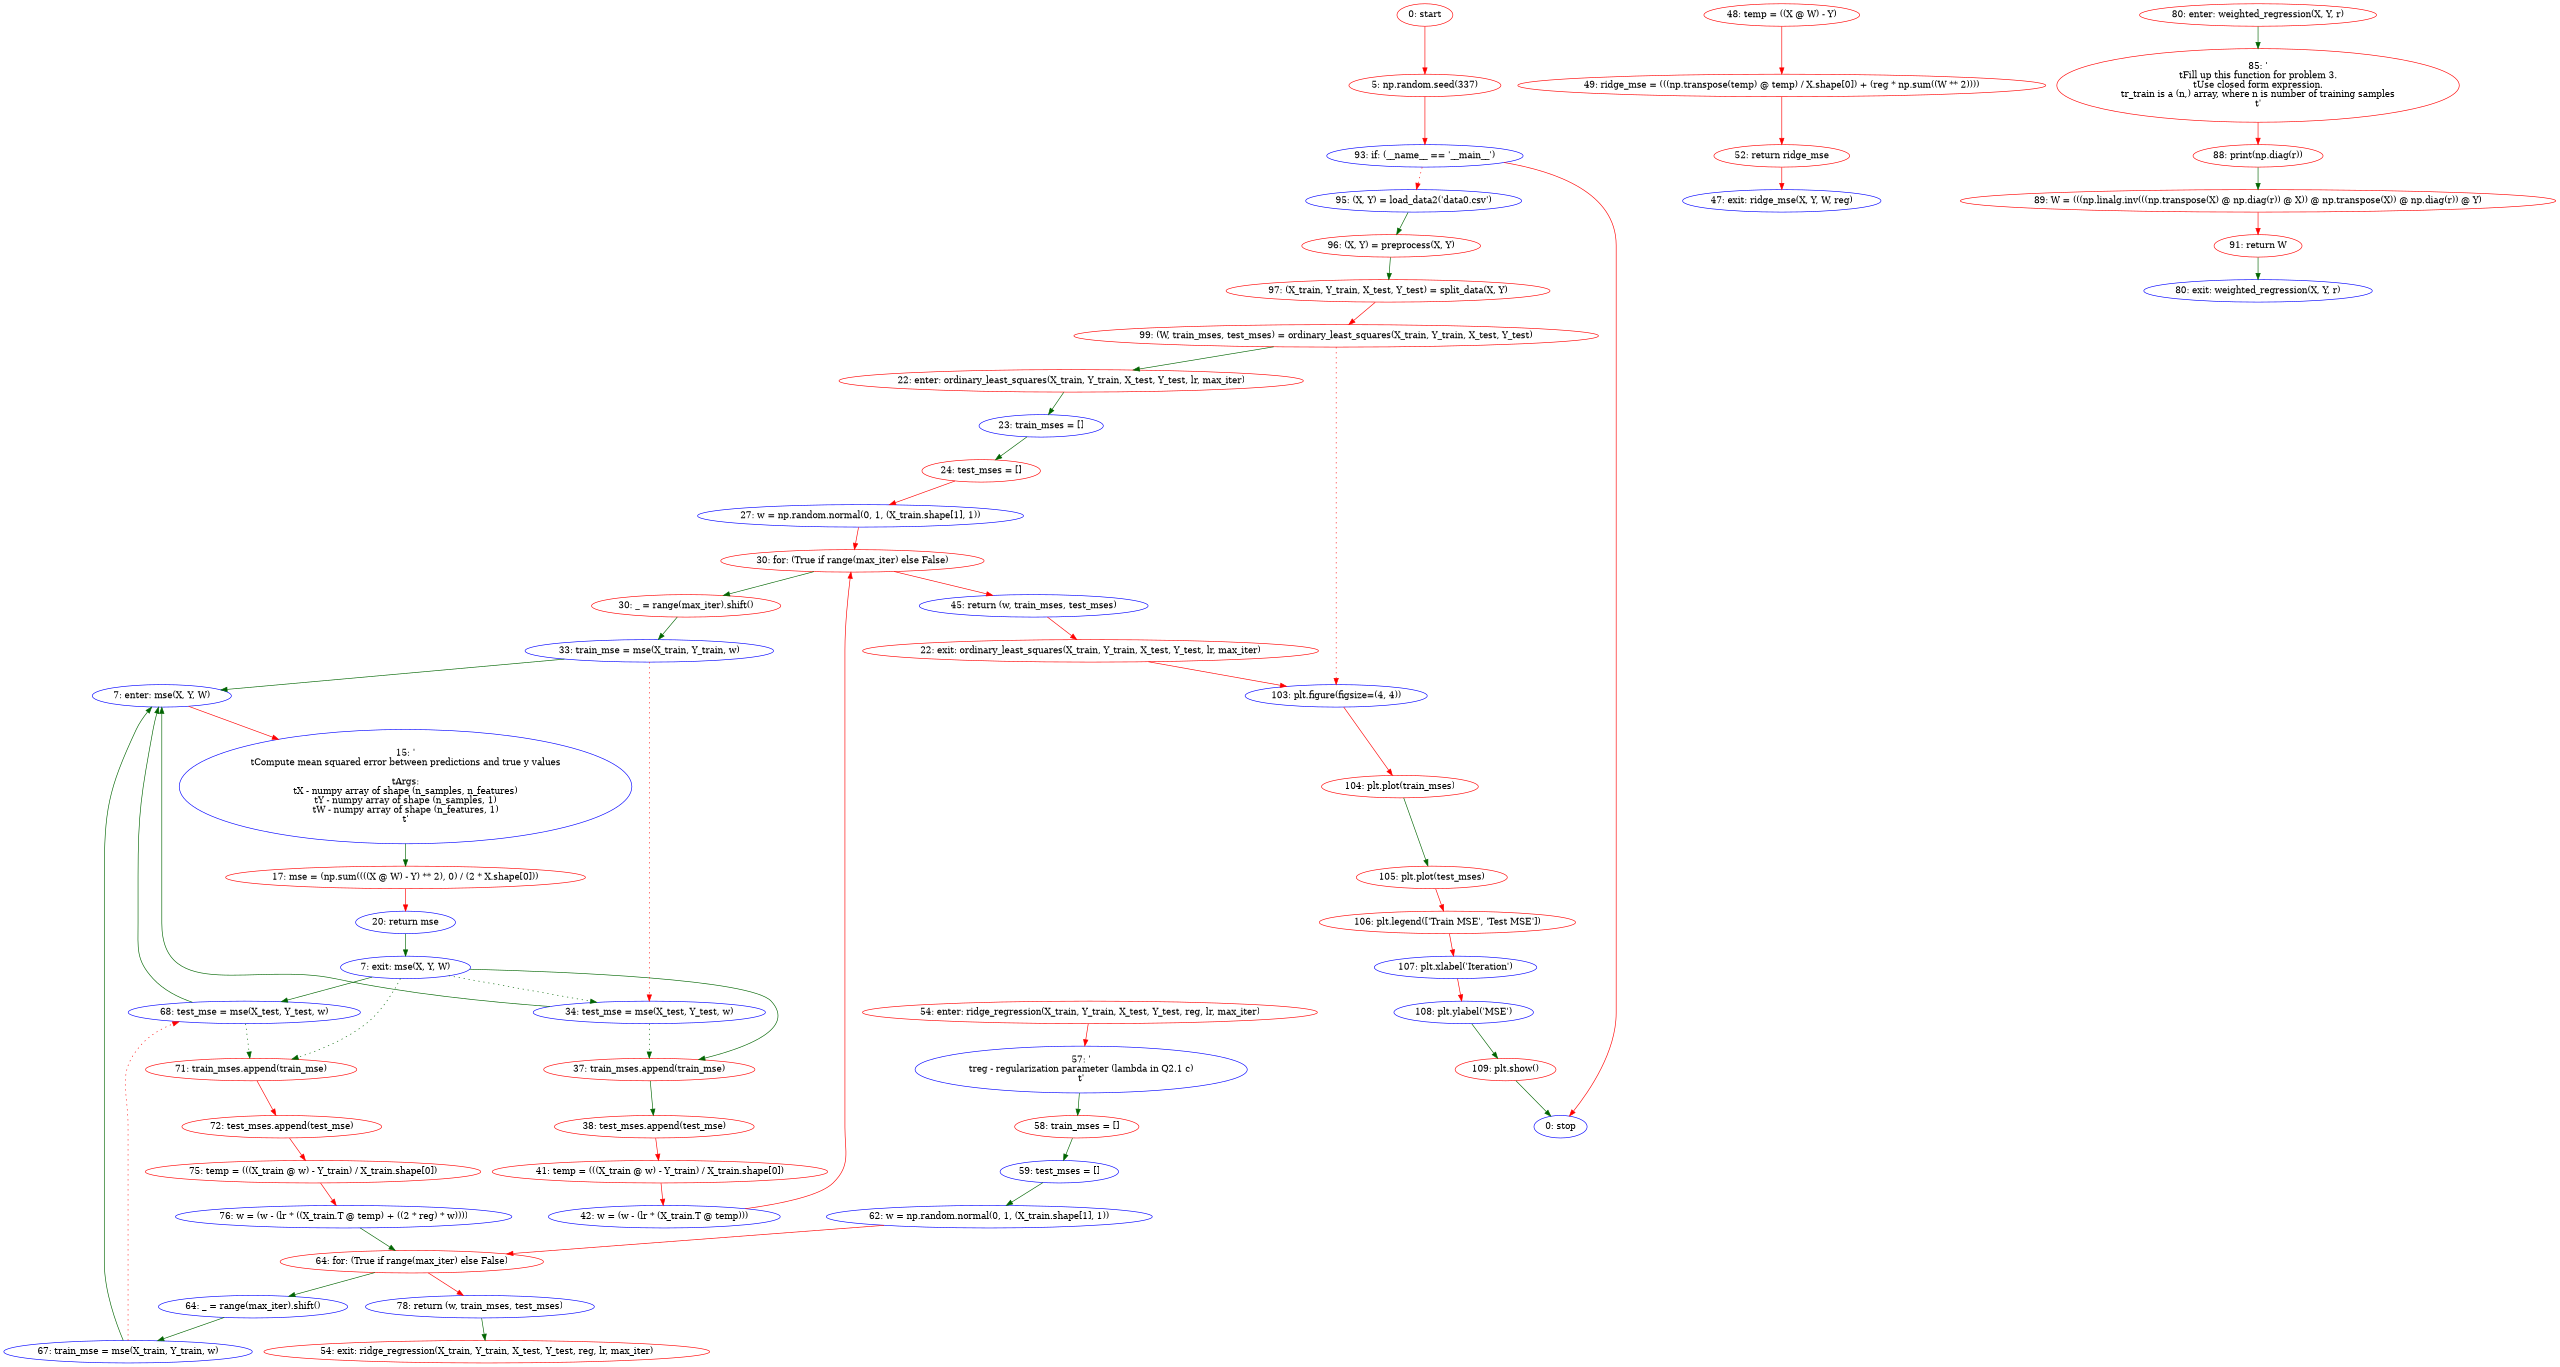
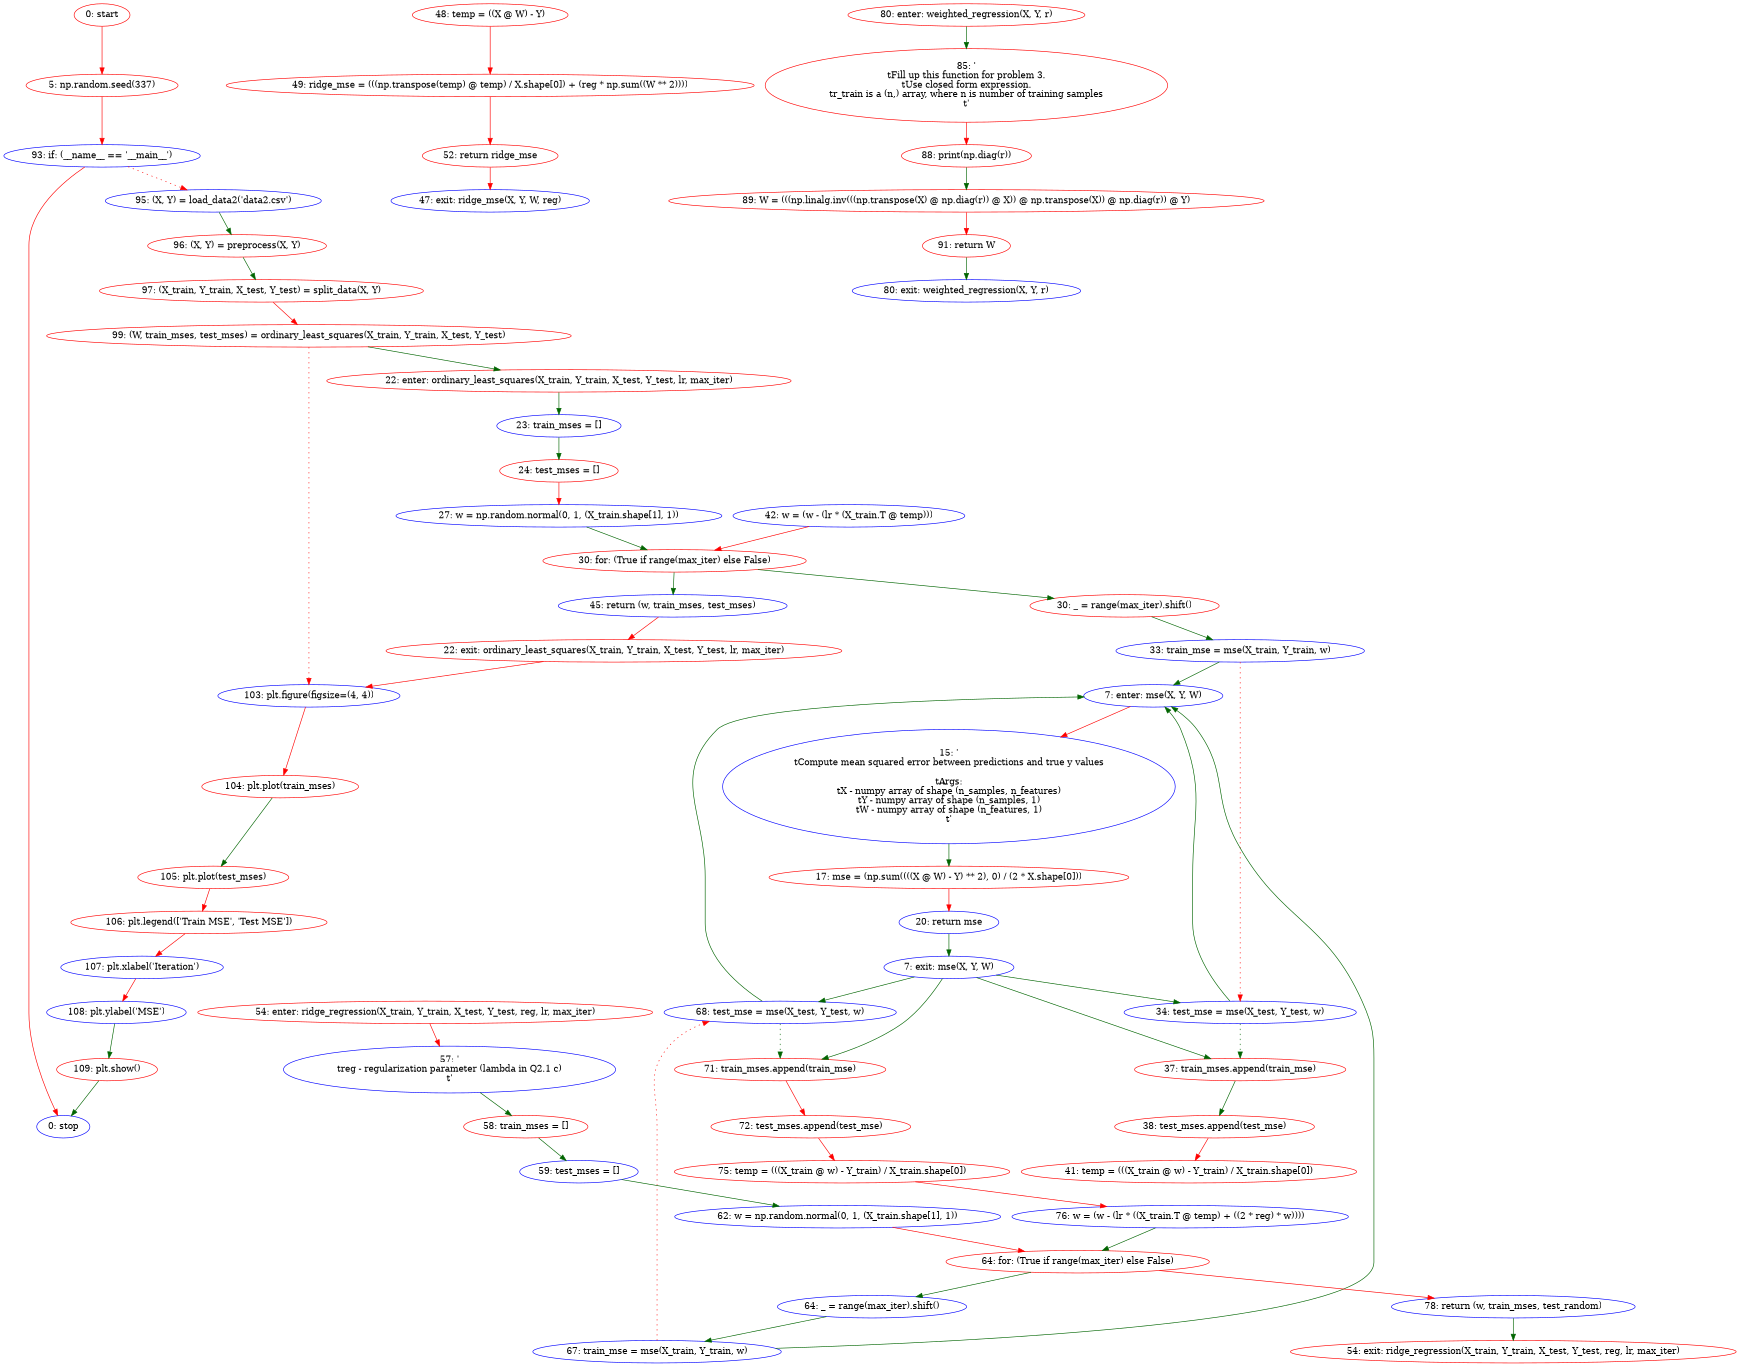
(1414, 201) -> (213, 201)
(857, 535) -> (614, 537)
(940, 583) -> (674, 580)
(520, 988) -> (1085, 988)
(358, 1029) -> (893, 1029)
(662, 1191) -> none
(480, 1307) -> (1513, 1307)
